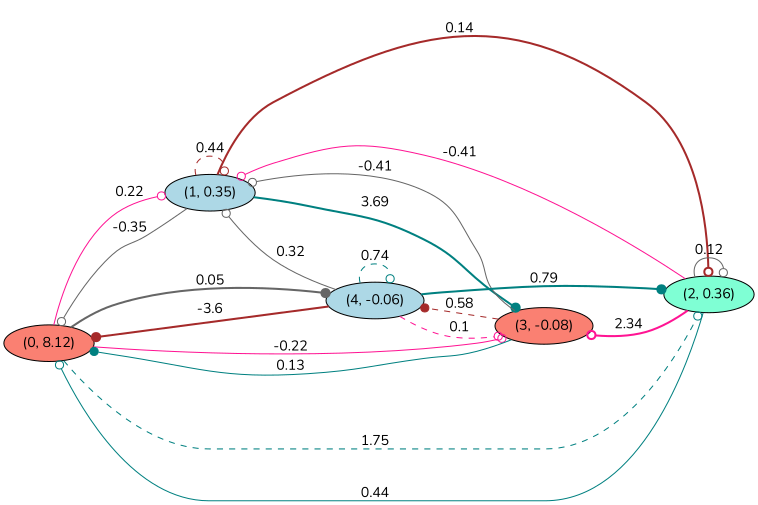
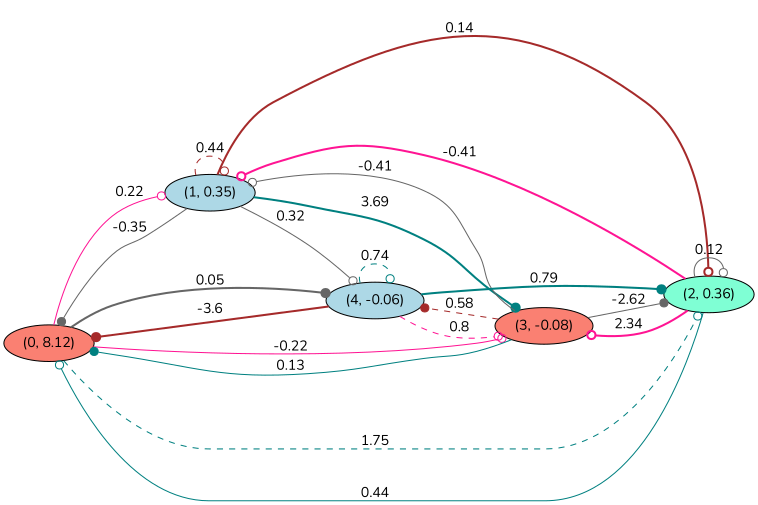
(475, 170) -> (475, 170)
(115, 252) -> (115, 252)
(276, 262) -> (298, 238)
none -> (624, 311)
(460, 327) -> (460, 327)
